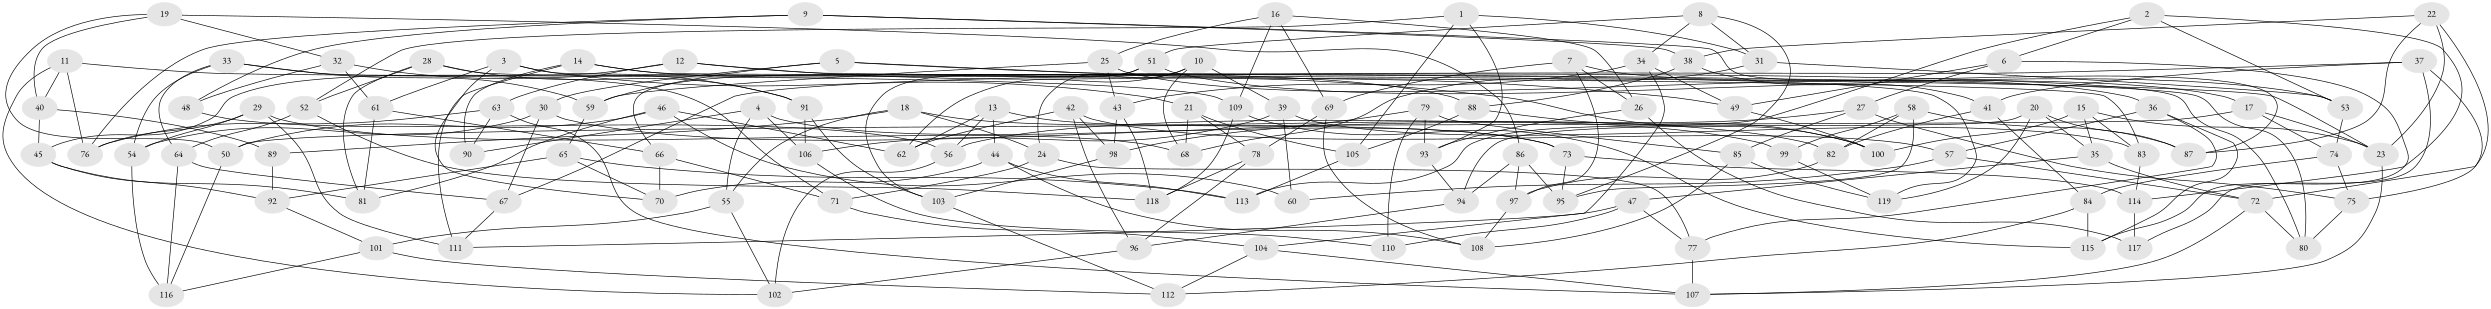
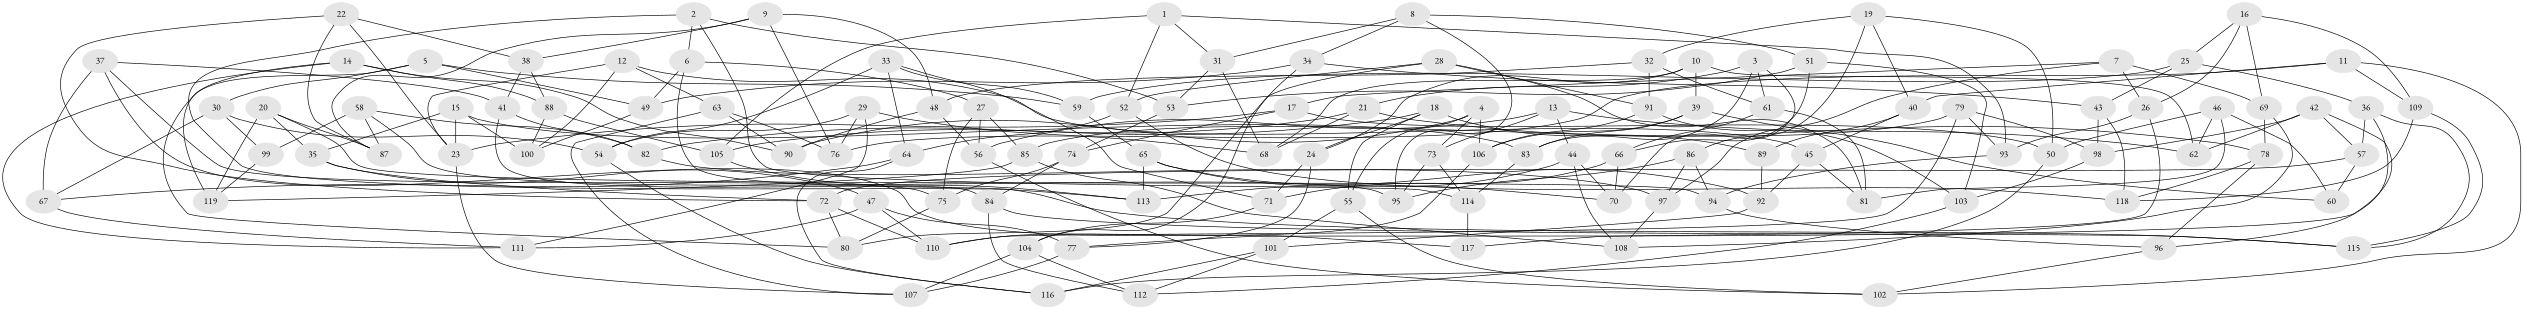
none -> (883, 121)
(1985, 283) -> (878, 226)
